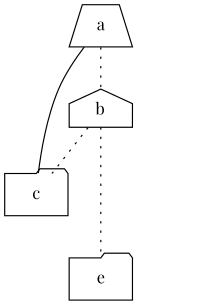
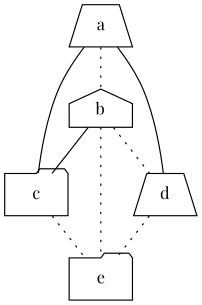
(70, 151) -> (70, 151)
none -> (165, 195)
none -> (69, 237)
